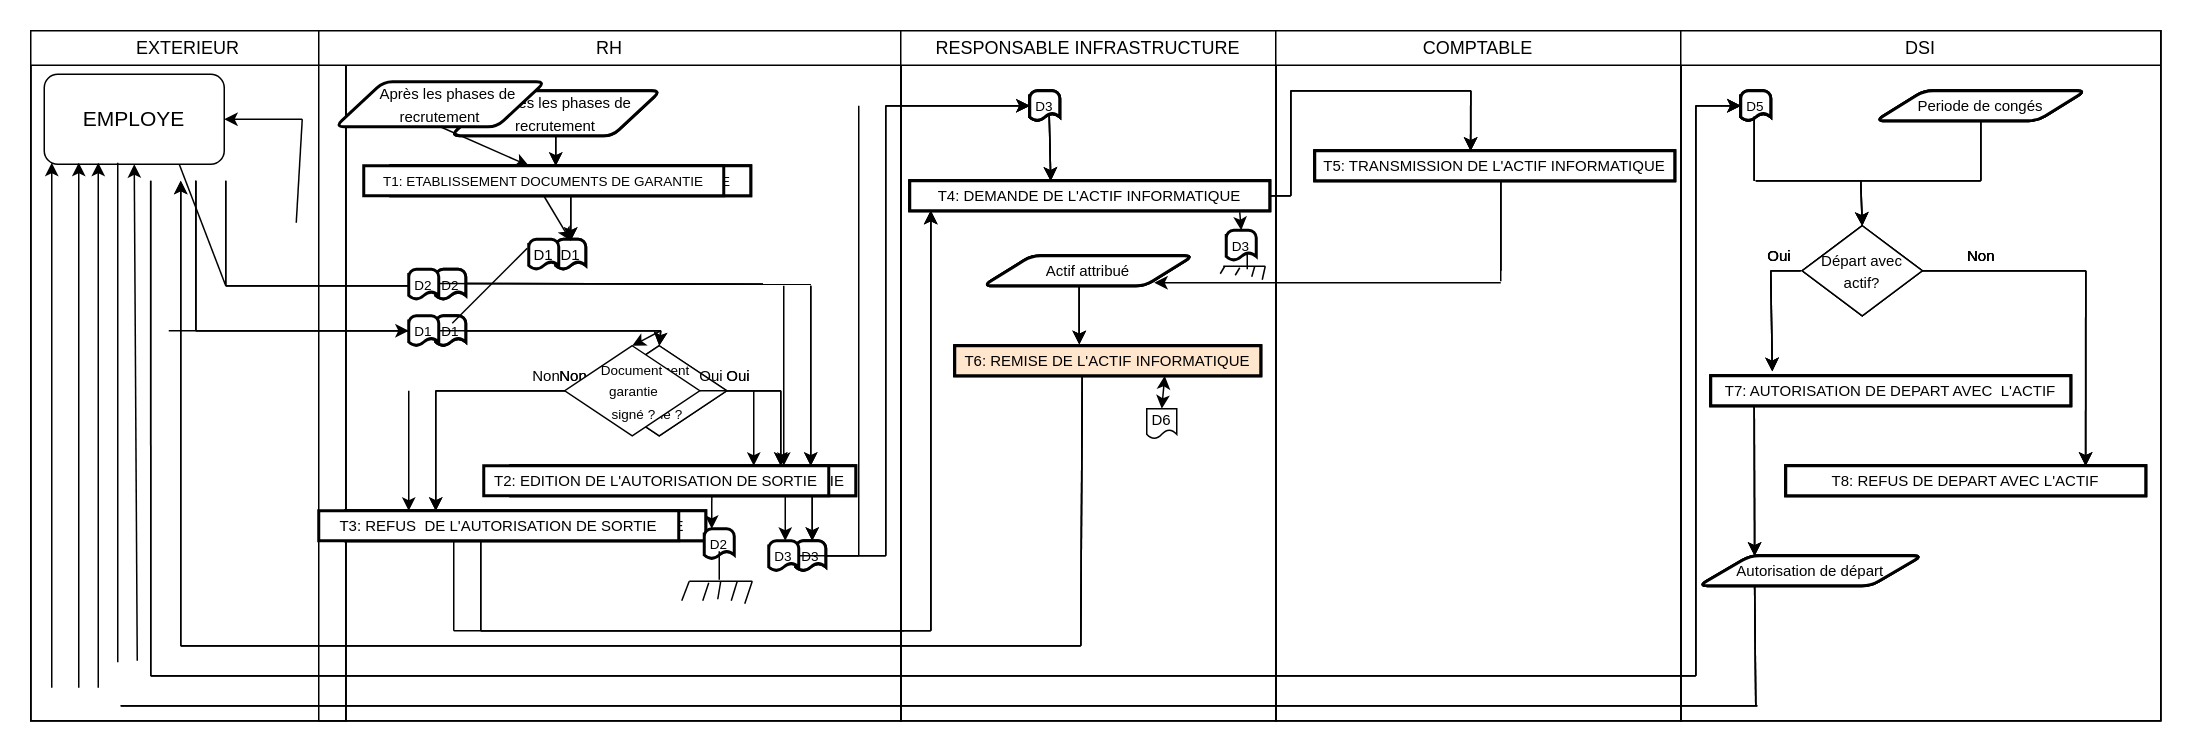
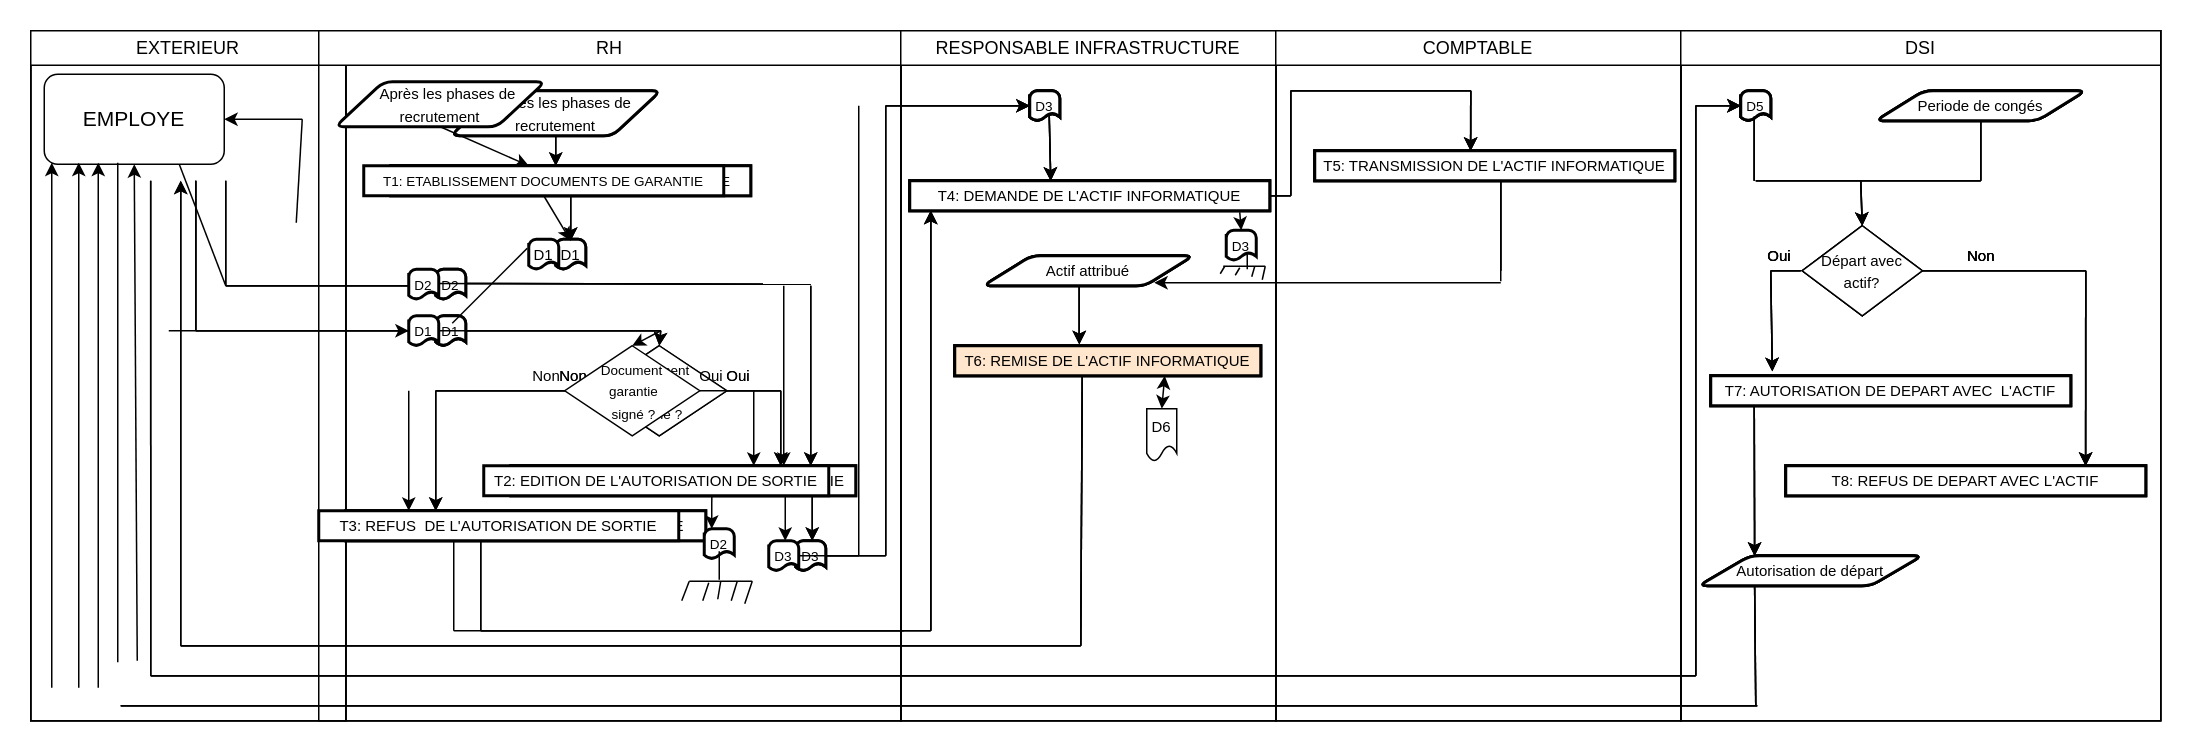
(1162, 424) -> (1162, 435)
